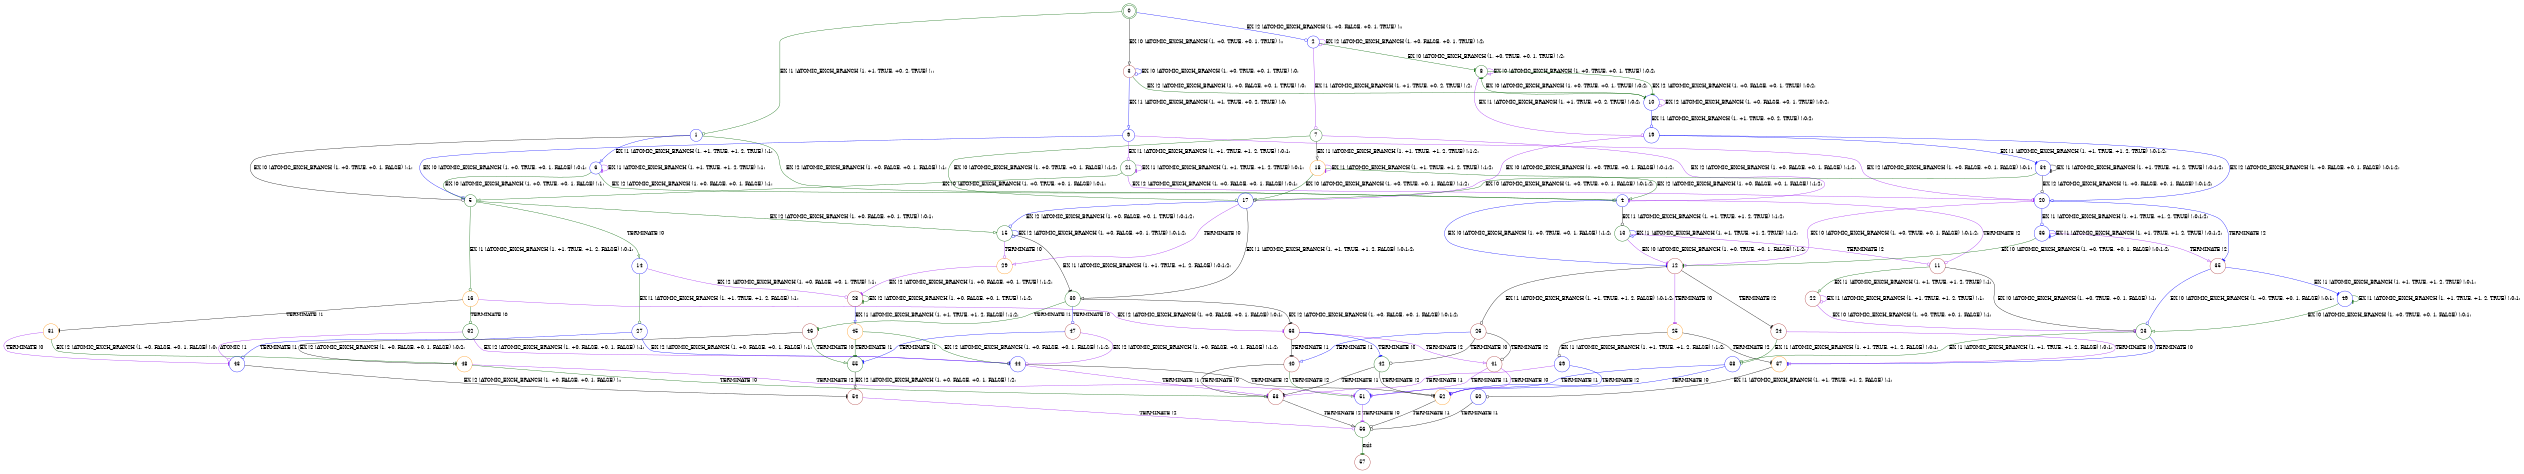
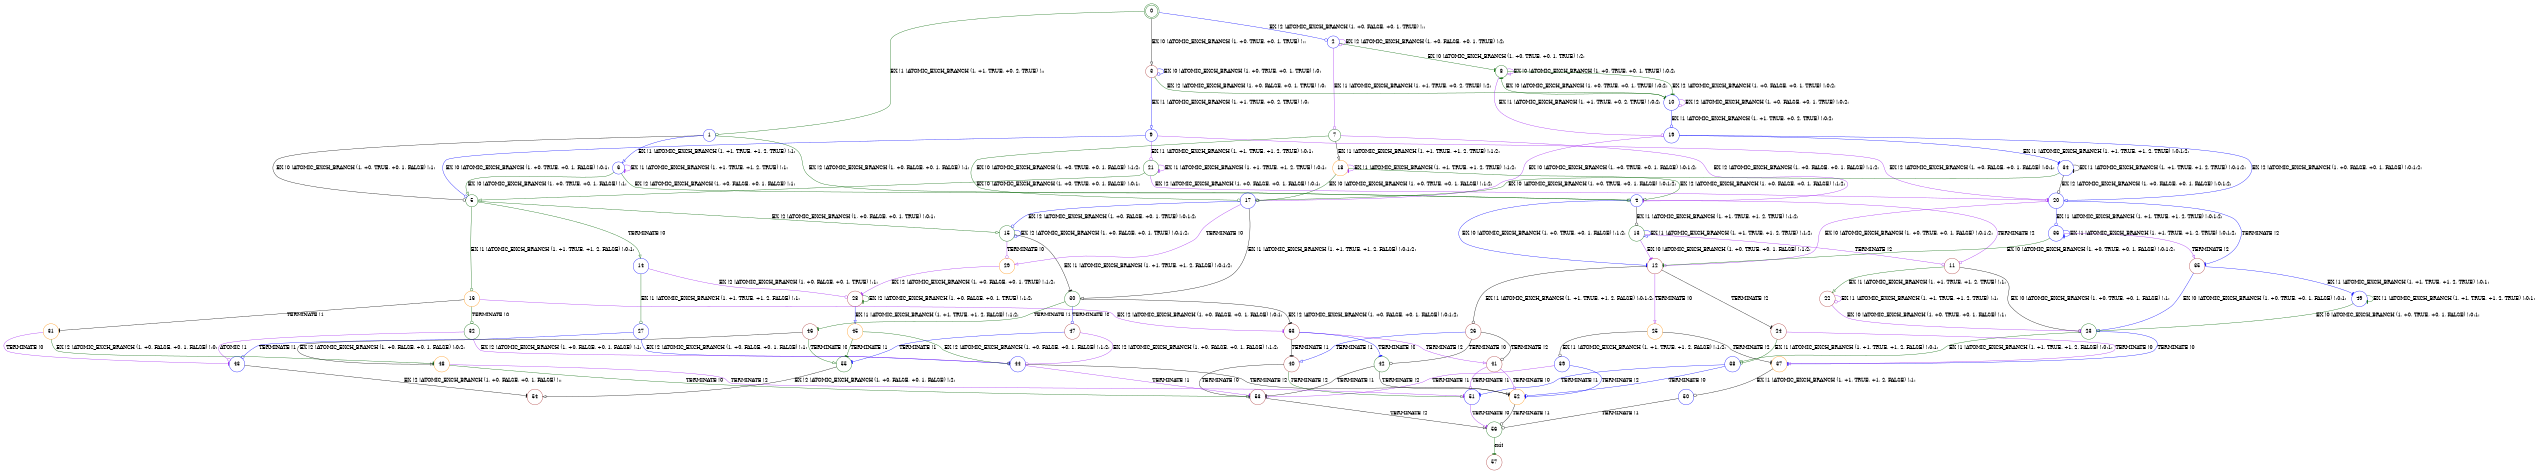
(1675, 298) -> (1655, 297)
(1107, 413) -> none
